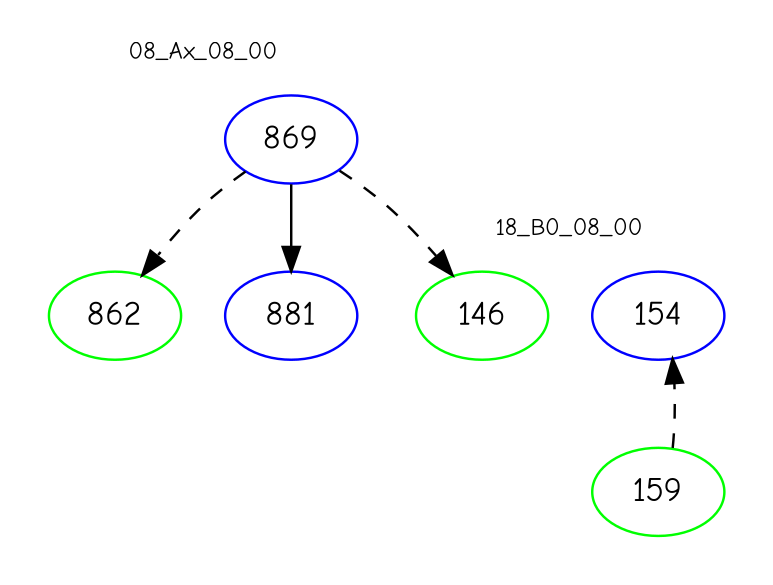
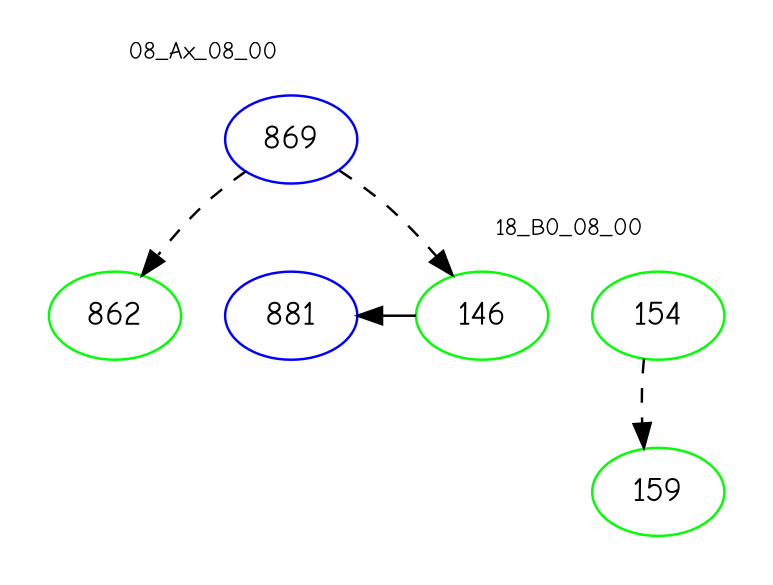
(291, 216) -> (399, 316)
(658, 316) -> (658, 316)
(675, 416) -> (642, 391)
